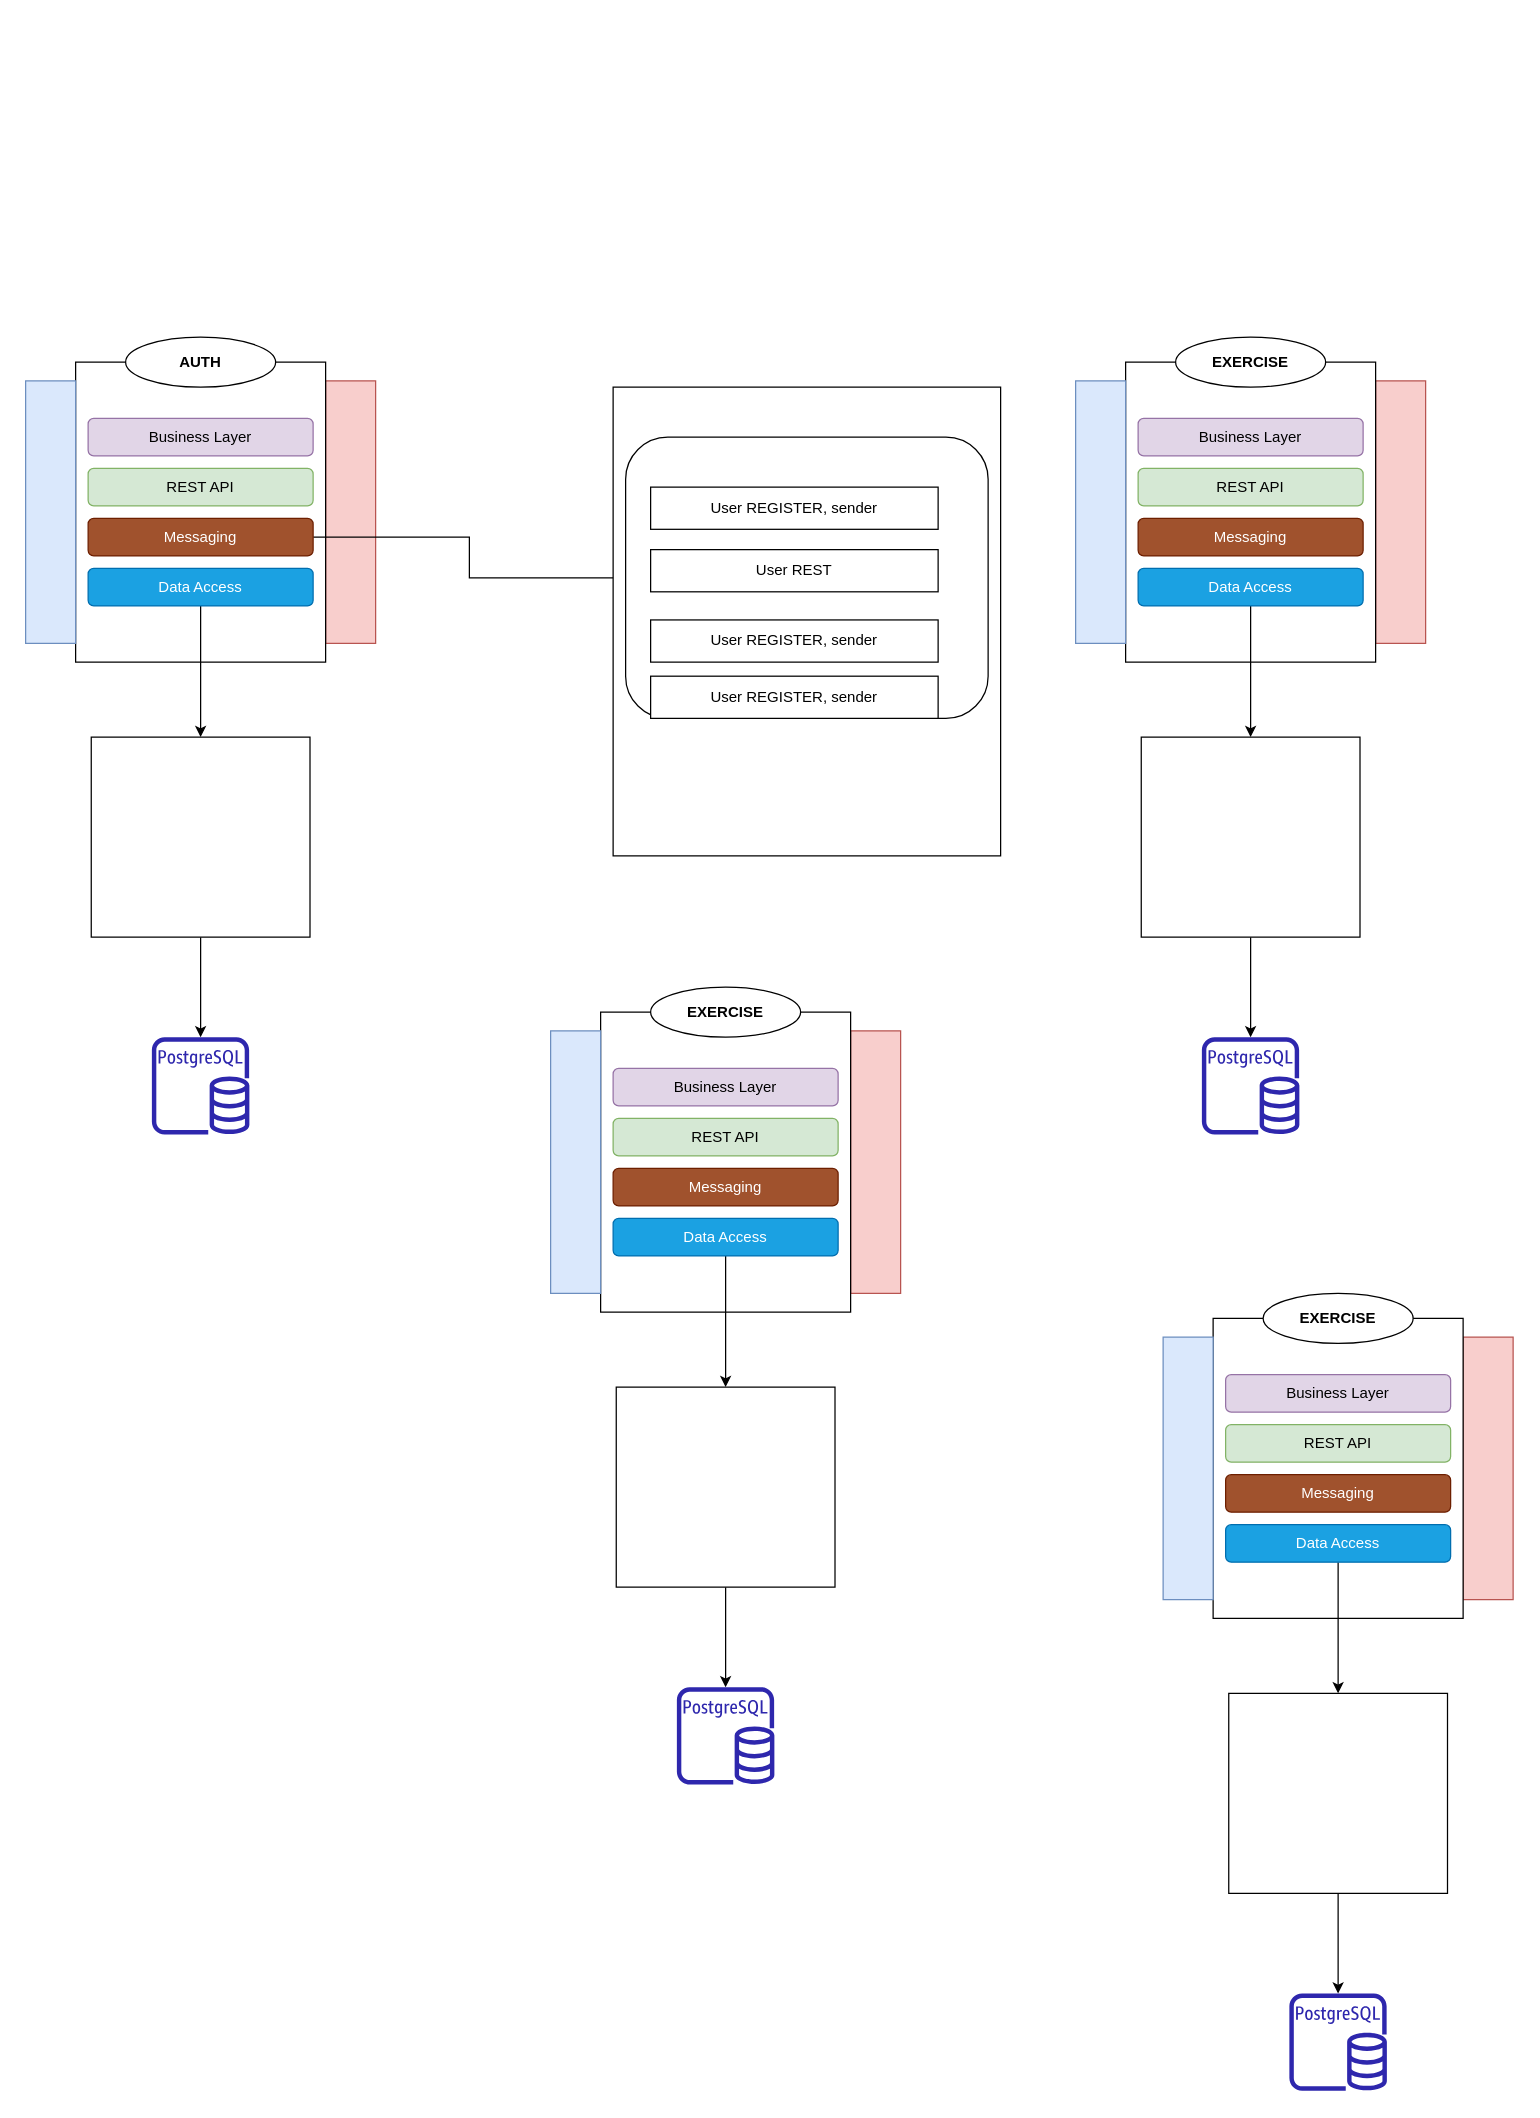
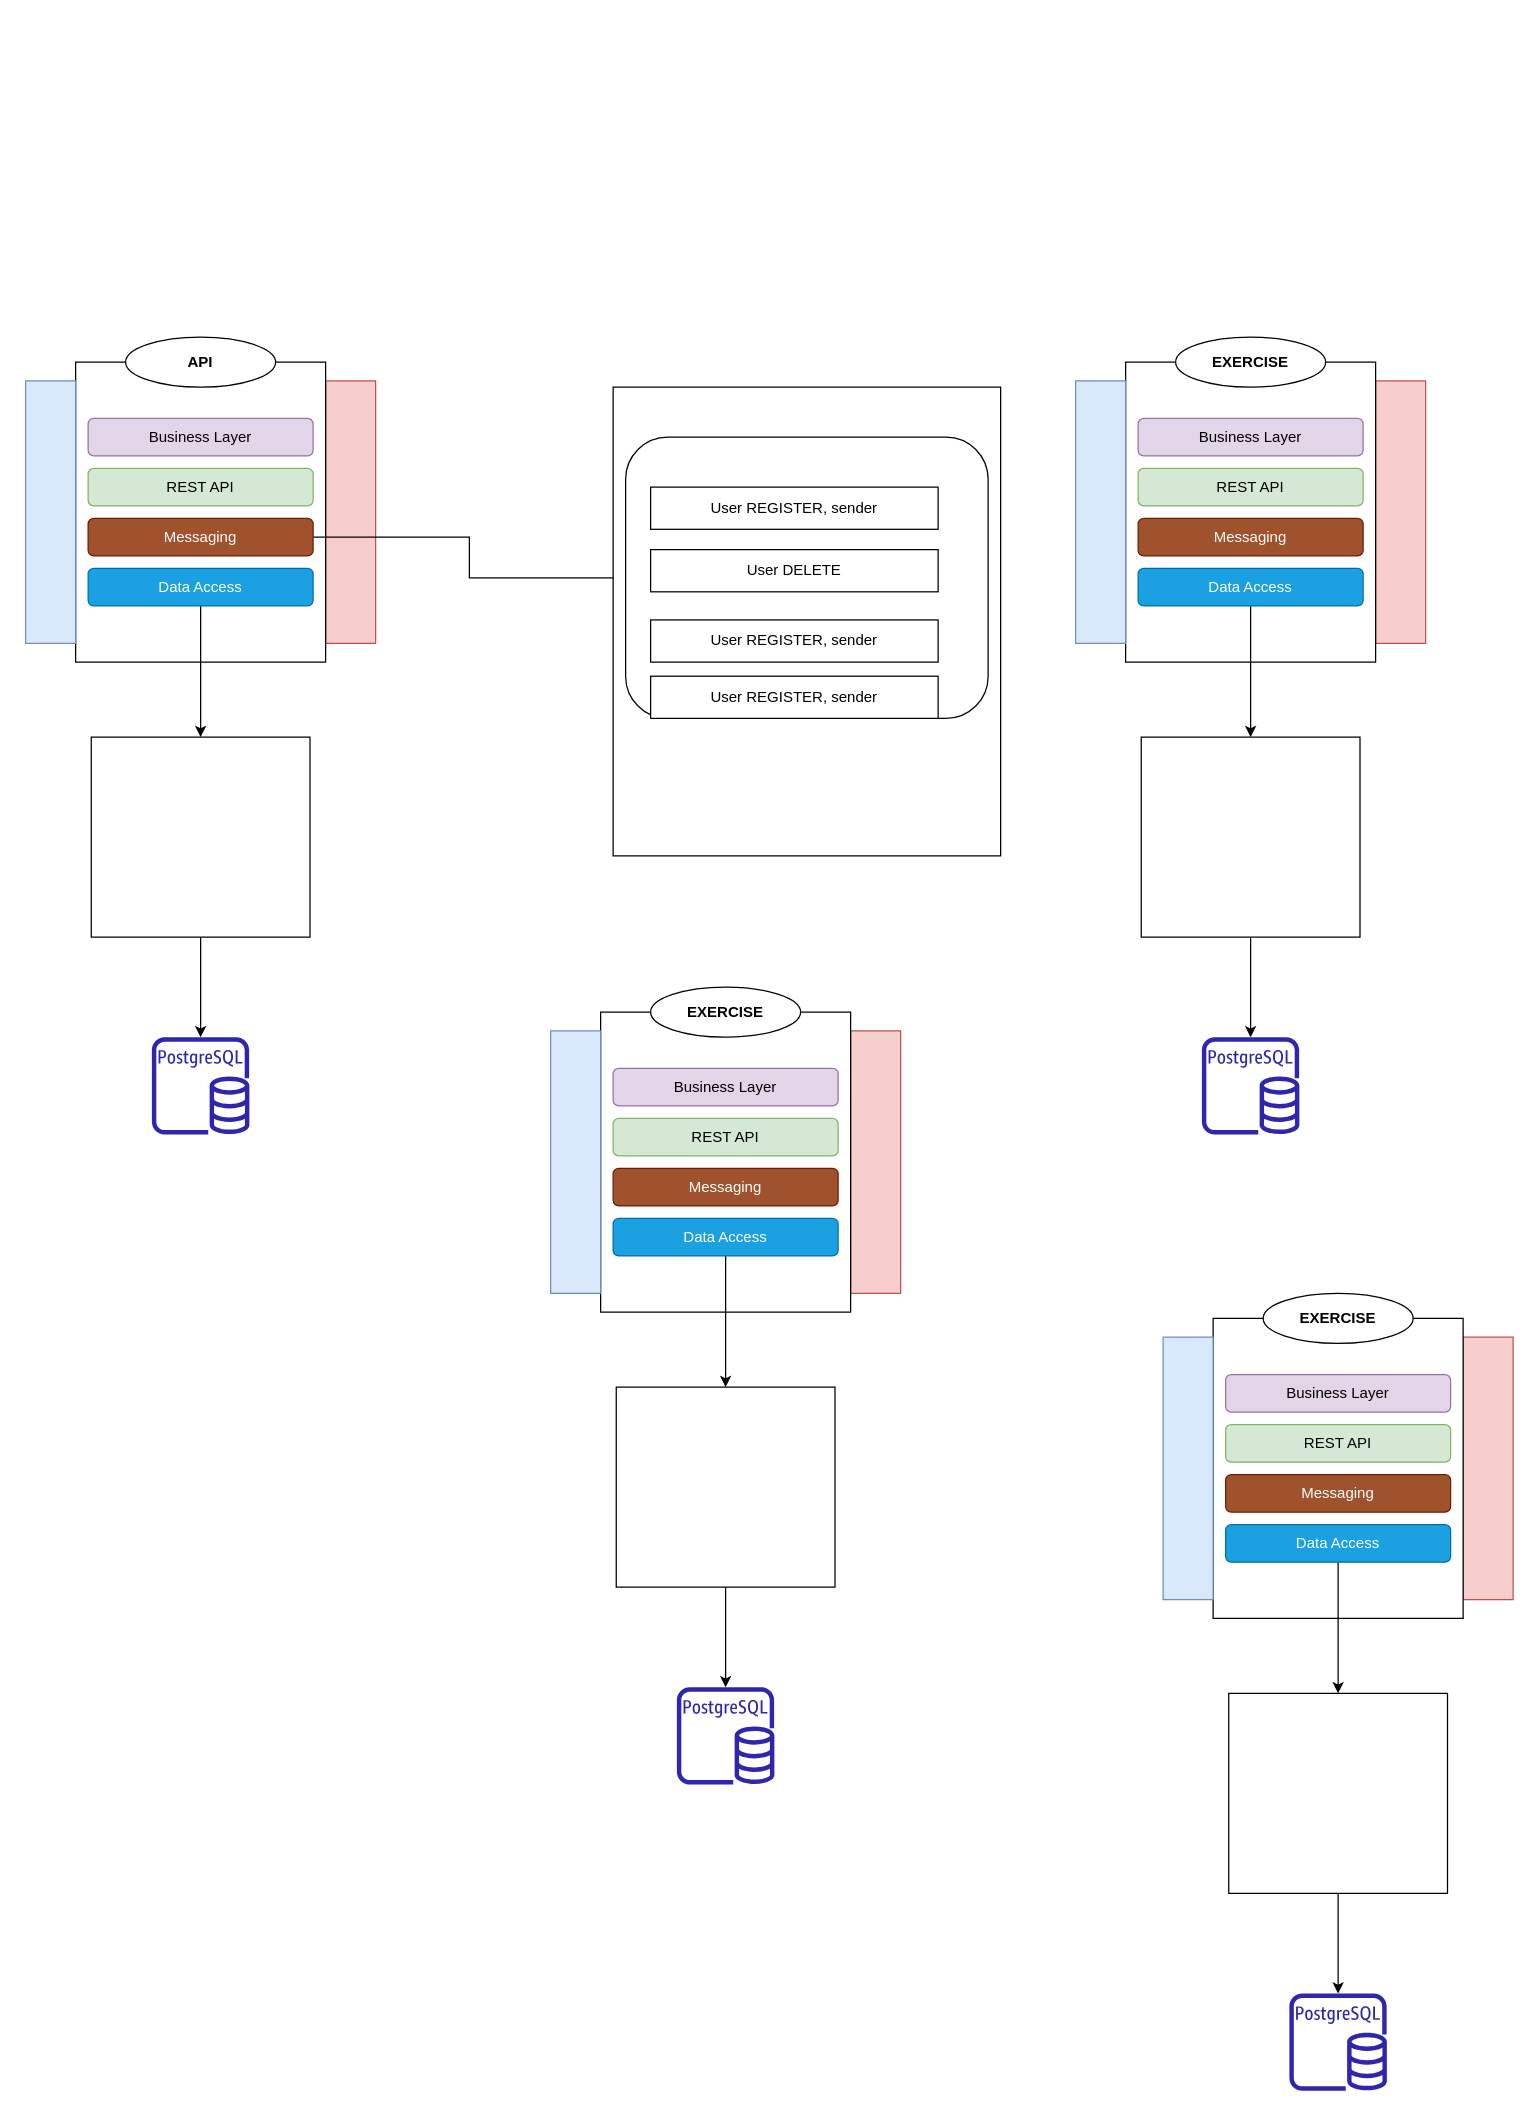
(201, 362) -> (201, 362)
(794, 571) -> (794, 571)
